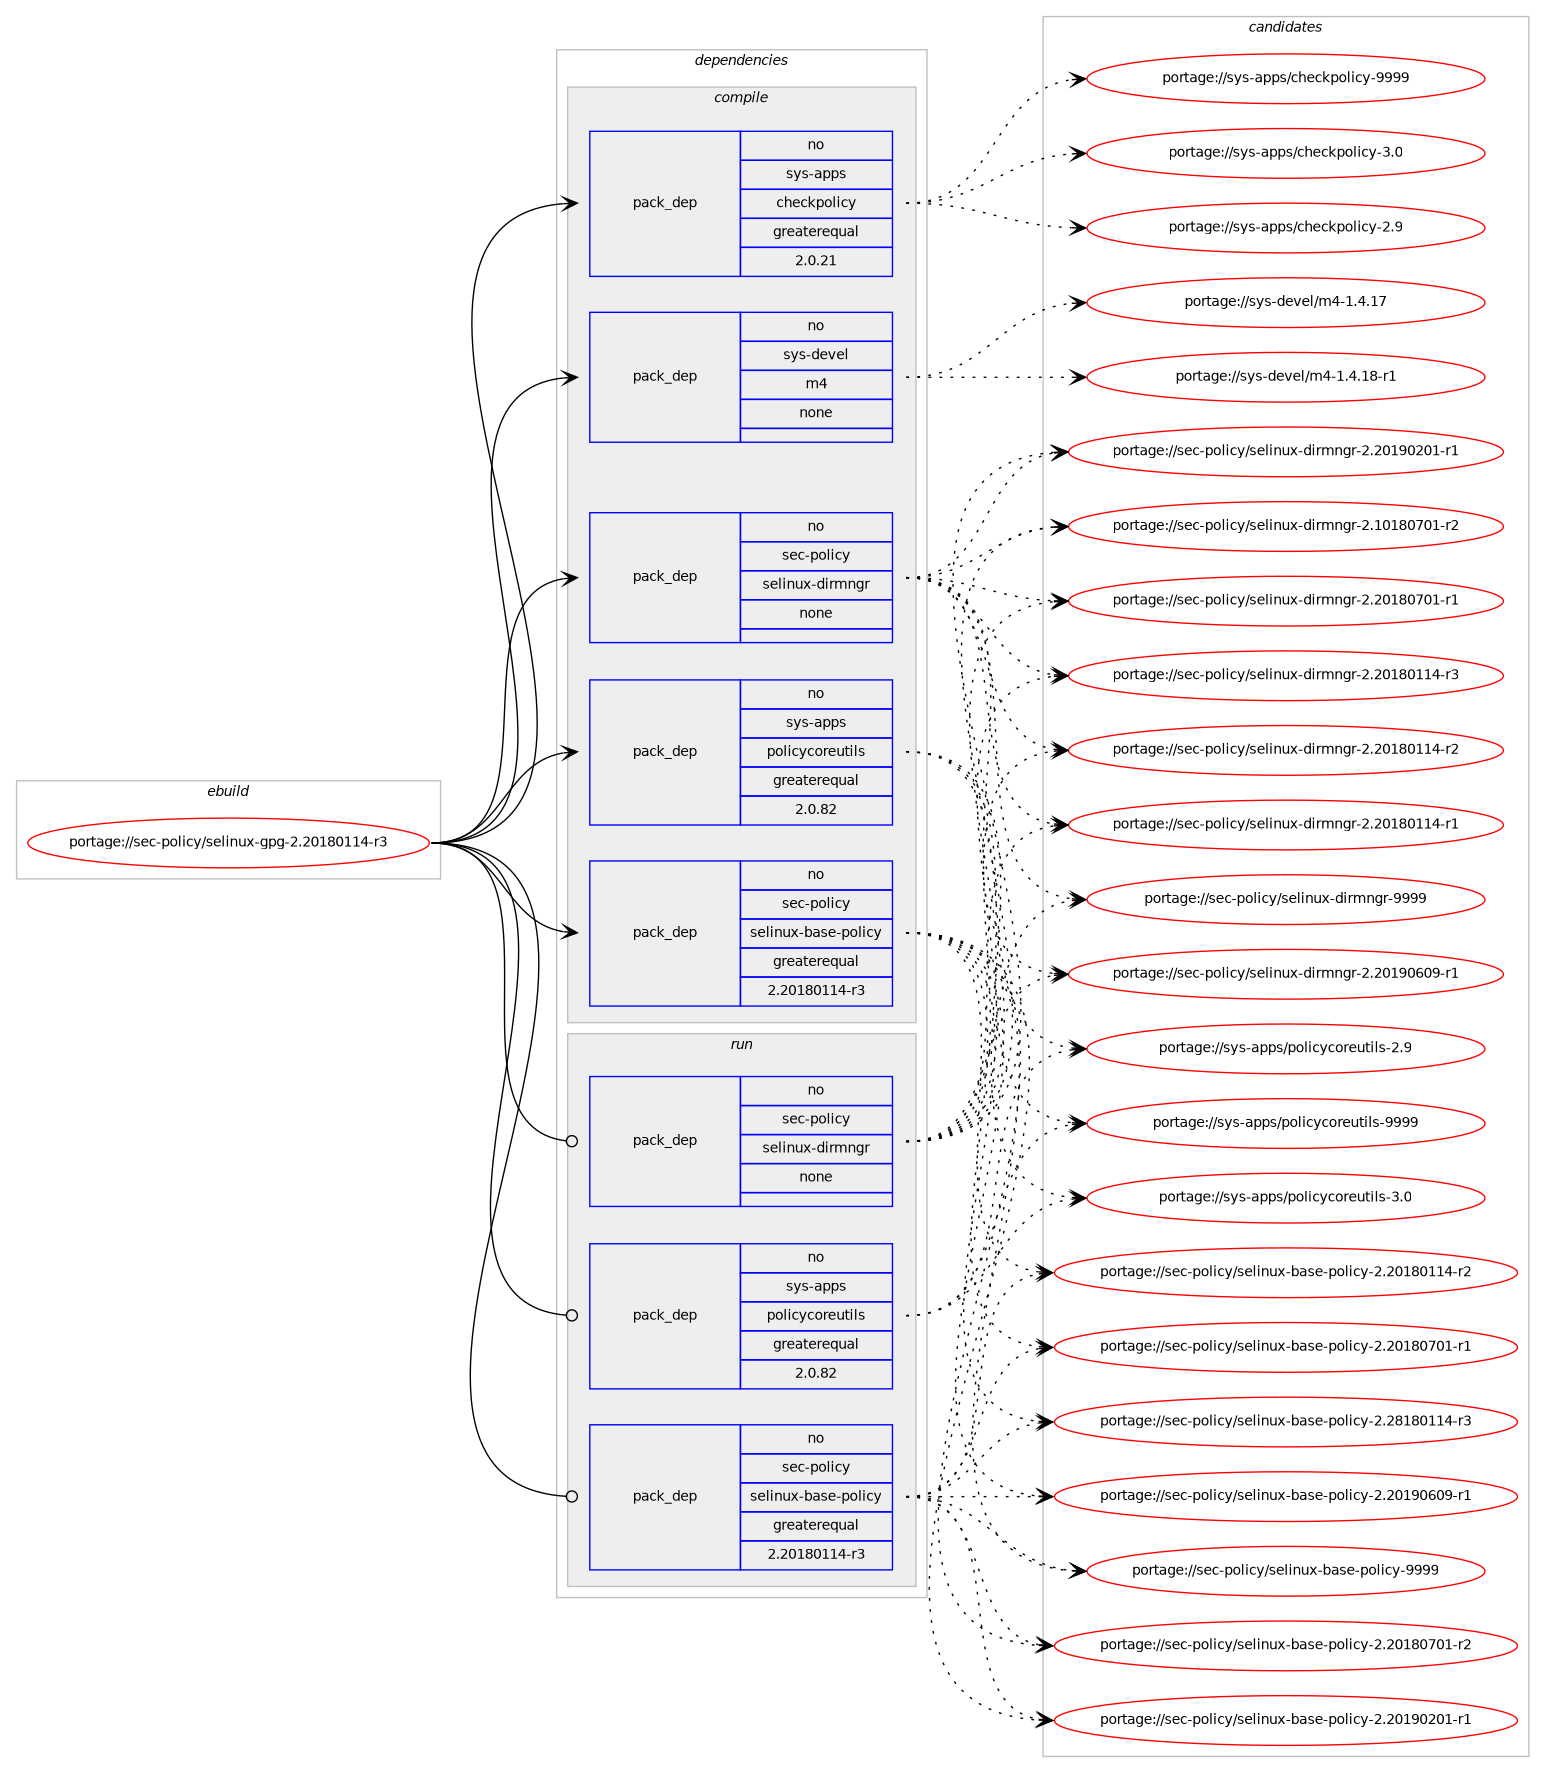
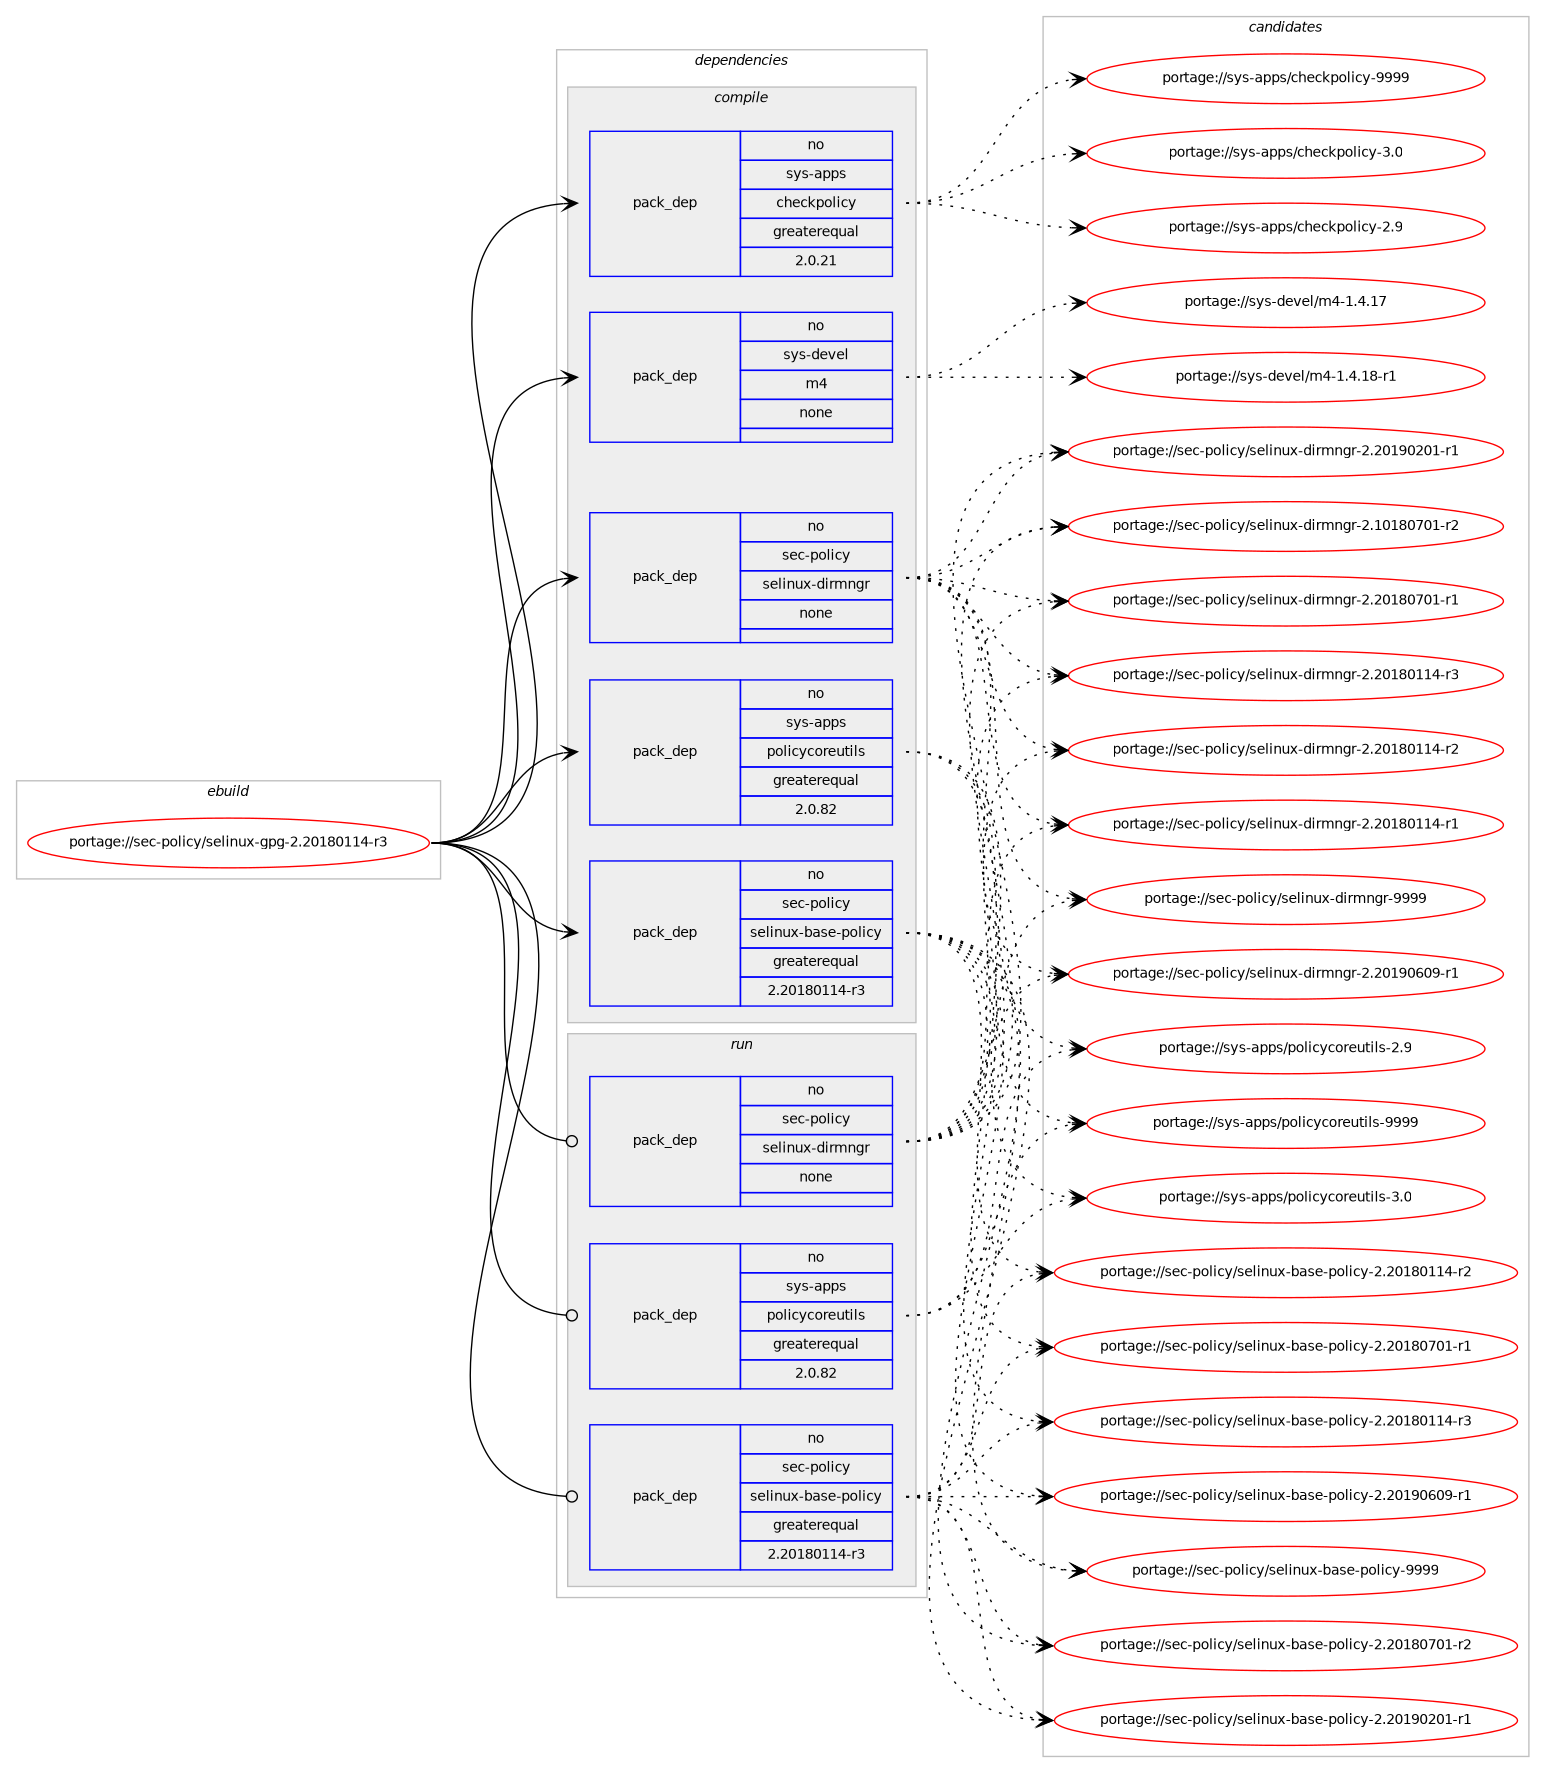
(1286, 1422) -> (1286, 1422)
